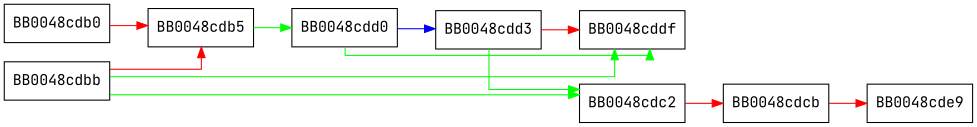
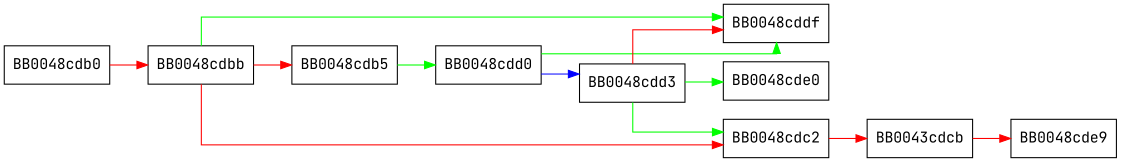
(123, 26) -> (123, 65)
none -> (776, 81)
(339, 95) -> (427, 145)
(776, 103) -> (920, 138)
